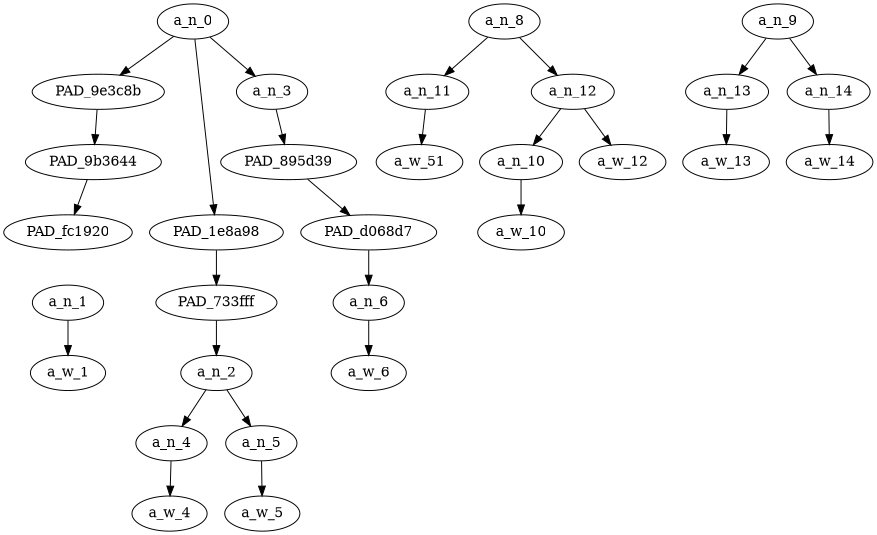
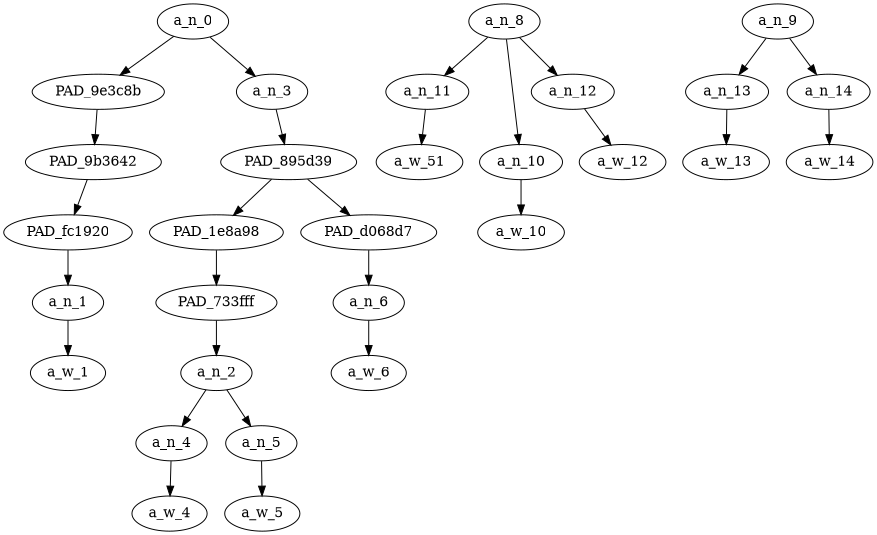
(204, 122) -> (256, 194)
(550, 123) -> (512, 87)
(93, 162) -> (93, 162)
none -> (68, 263)
